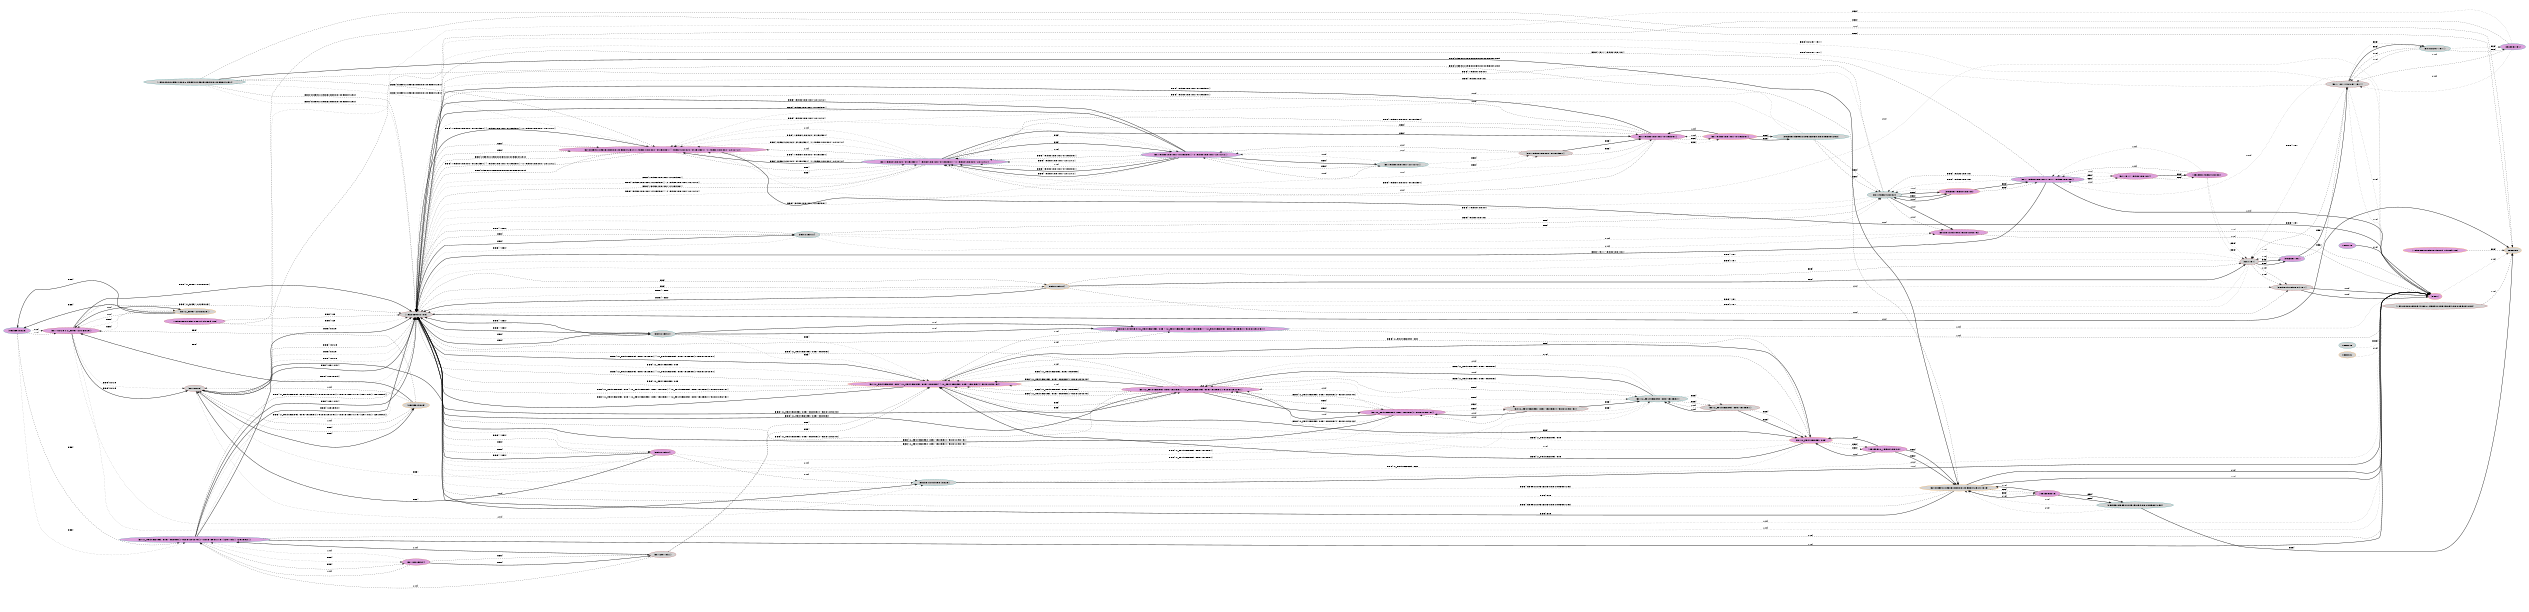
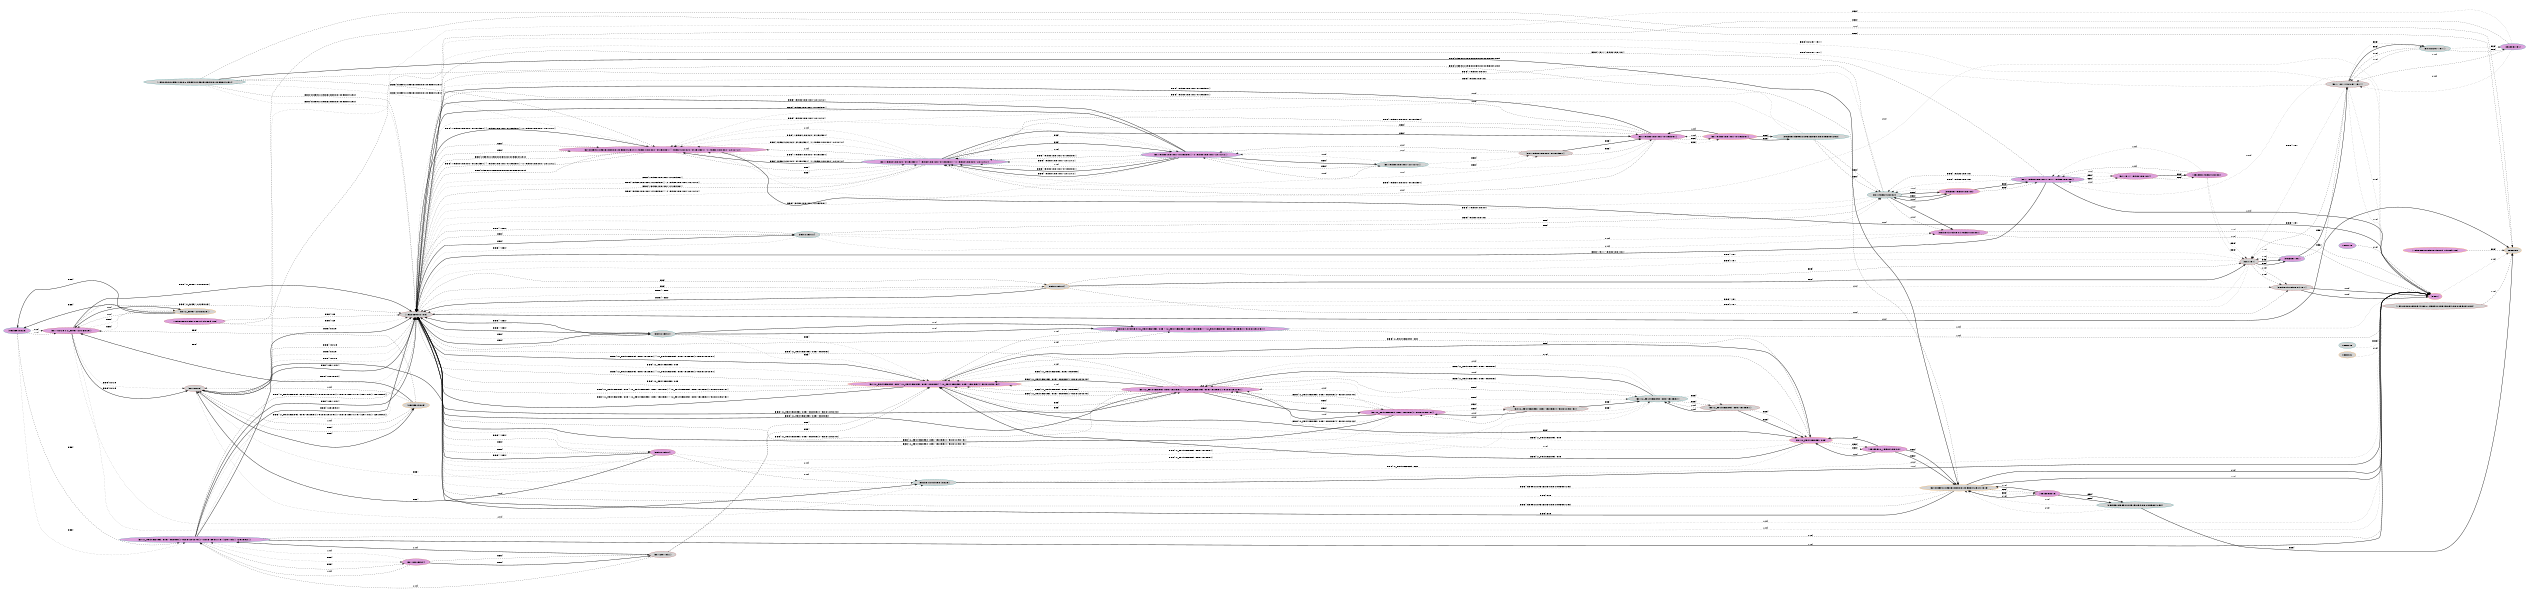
(1959, 233) -> (1959, 233)
(2394, 265) -> (2394, 265)
